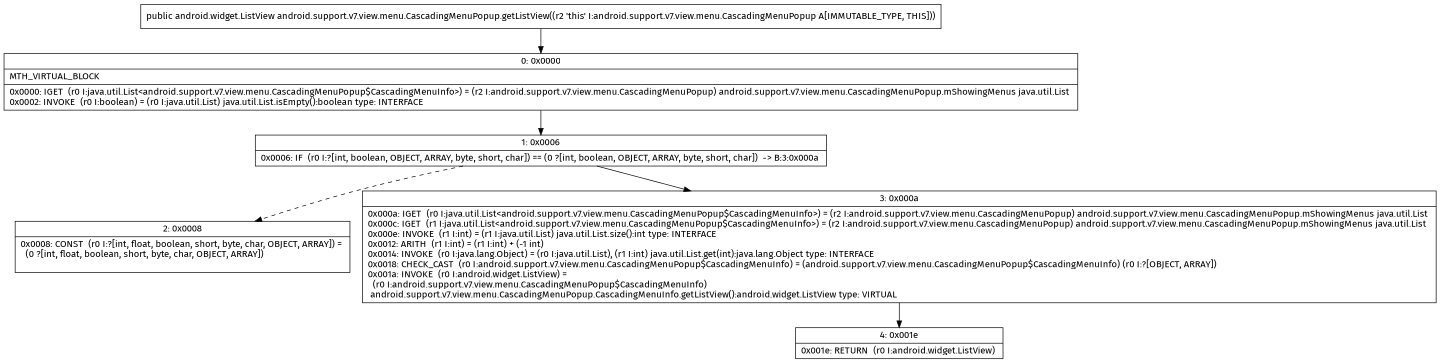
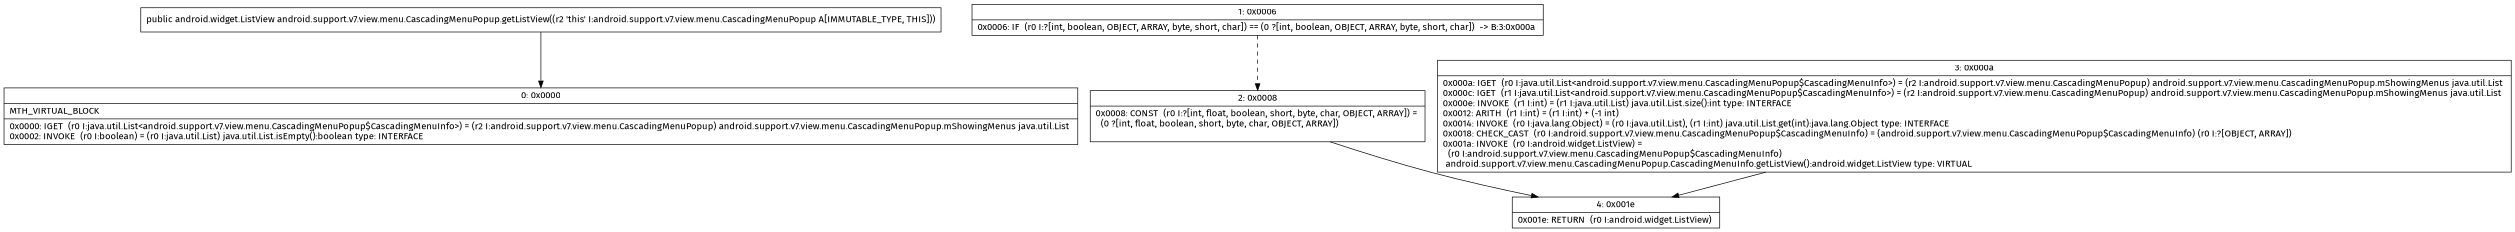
(541, 119) -> none
none -> (1430, 172)
(640, 178) -> none
